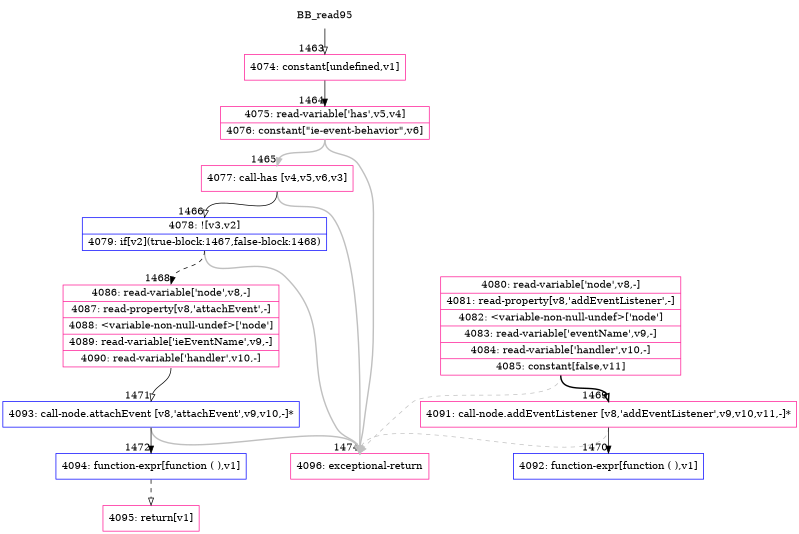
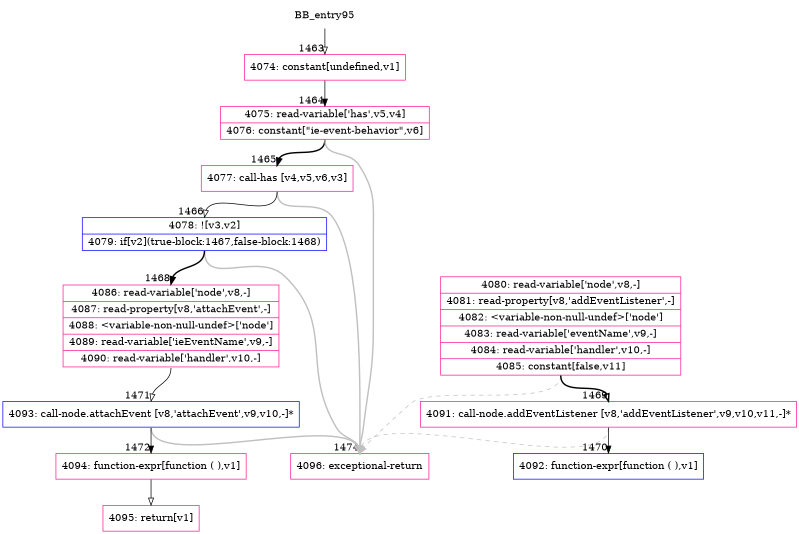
(325, 16) -> (325, 16)
(305, 152) -> (305, 152)
(191, 266) -> (191, 266)
(151, 466) -> (151, 466)
(151, 489) -> (151, 489)
